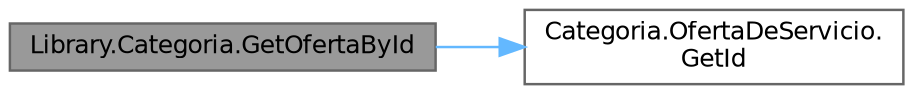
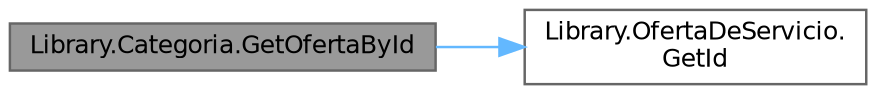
(714, 47) -> (695, 47)
